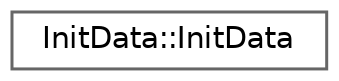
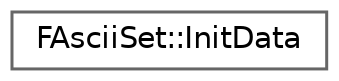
(169, 40) -> (169, 40)
